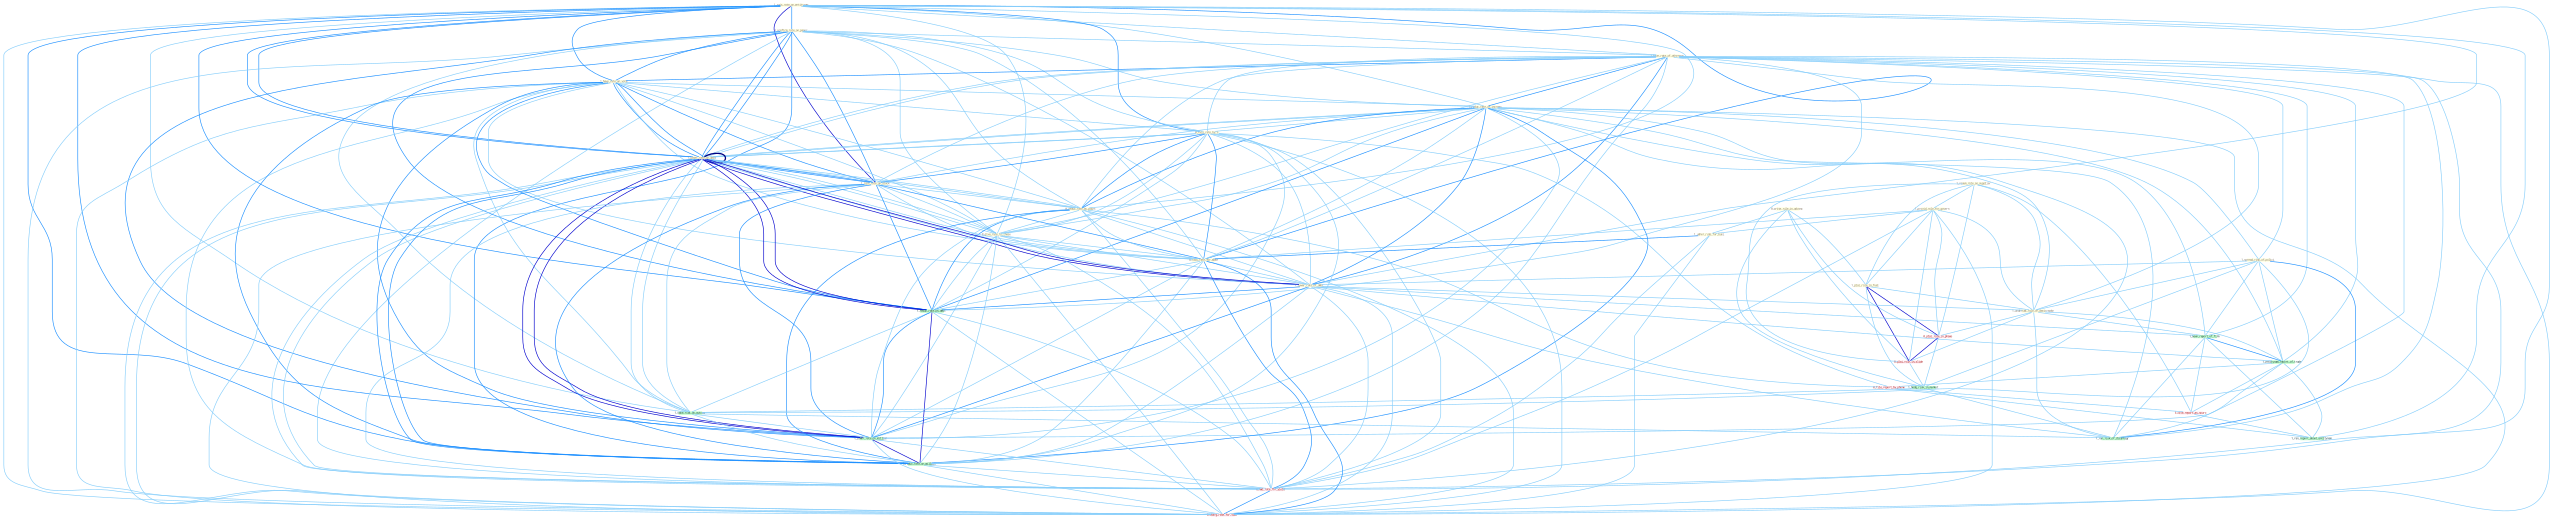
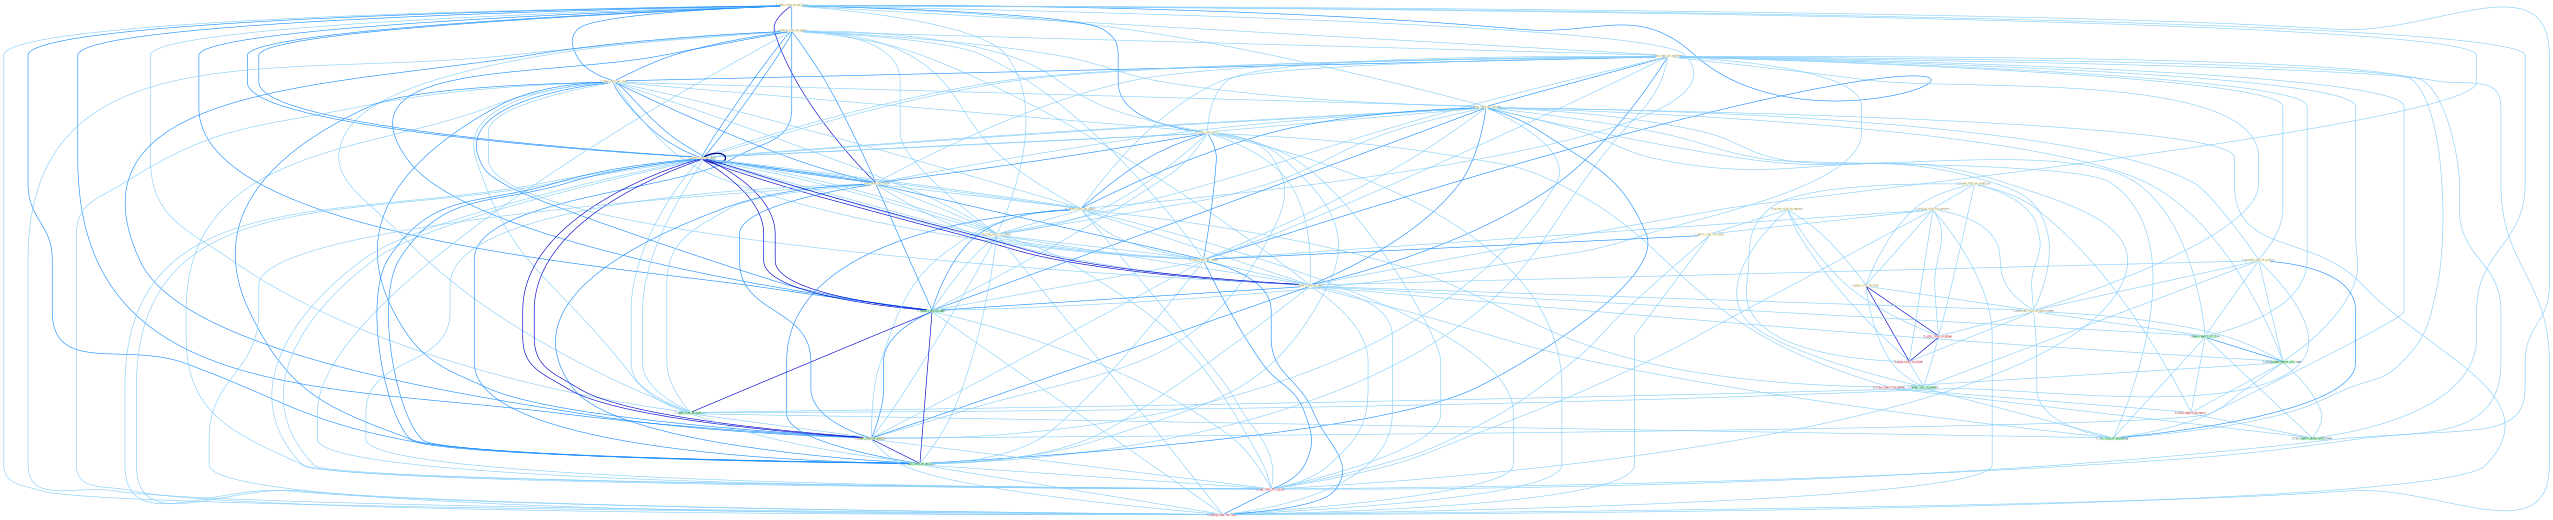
(792, 5) -> (792, 5)
(817, 359) -> (817, 359)
(871, 439) -> (871, 439)
